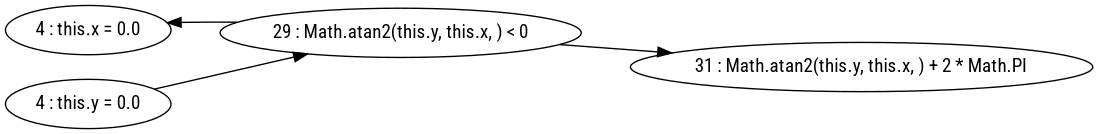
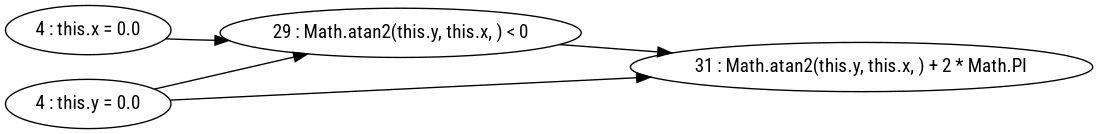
(209, 22) -> (190, 40)
none -> (403, 89)
